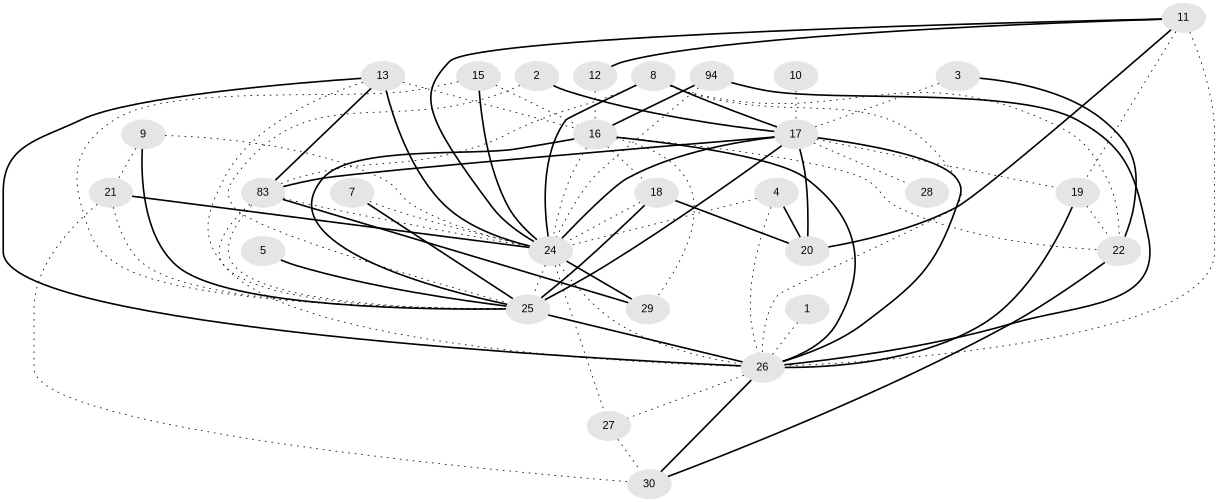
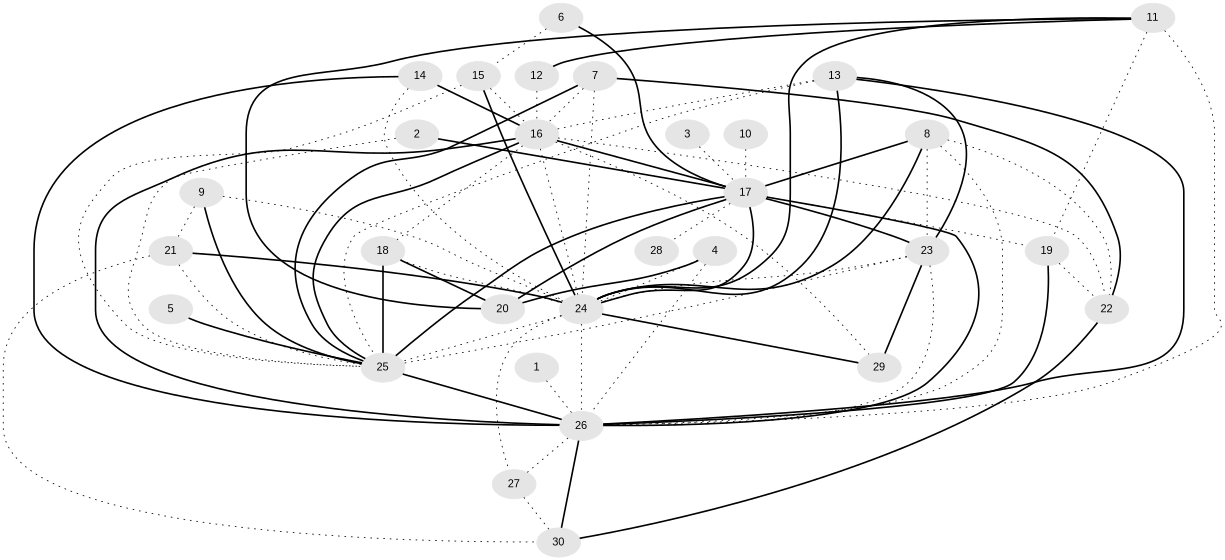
none -> (561, 18)
(712, 76) -> (420, 76)
none -> (566, 105)
(1102, 119) -> (921, 112)
none -> (641, 164)
(263, 193) -> (927, 251)
